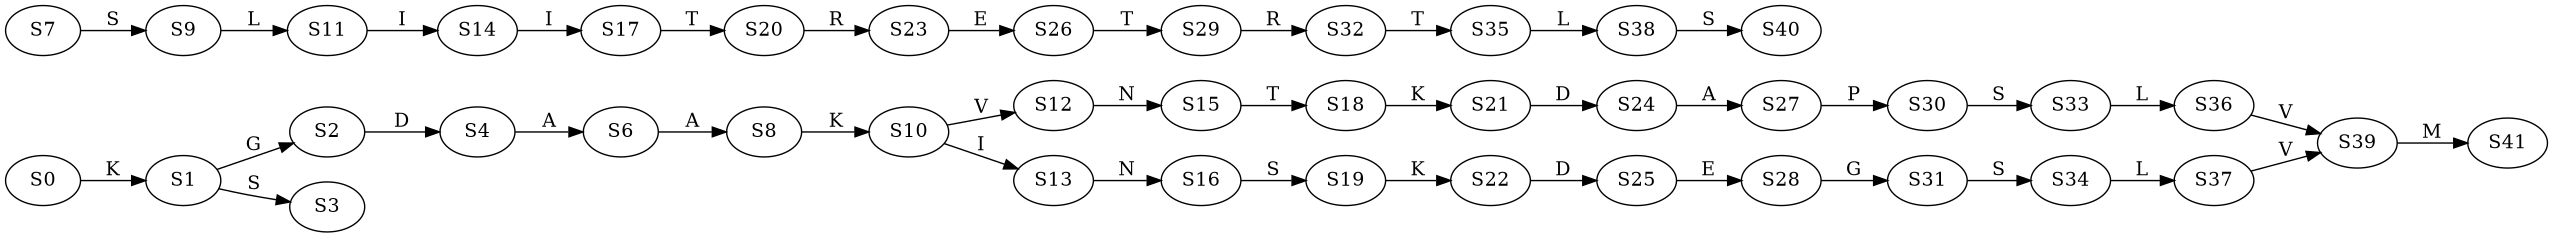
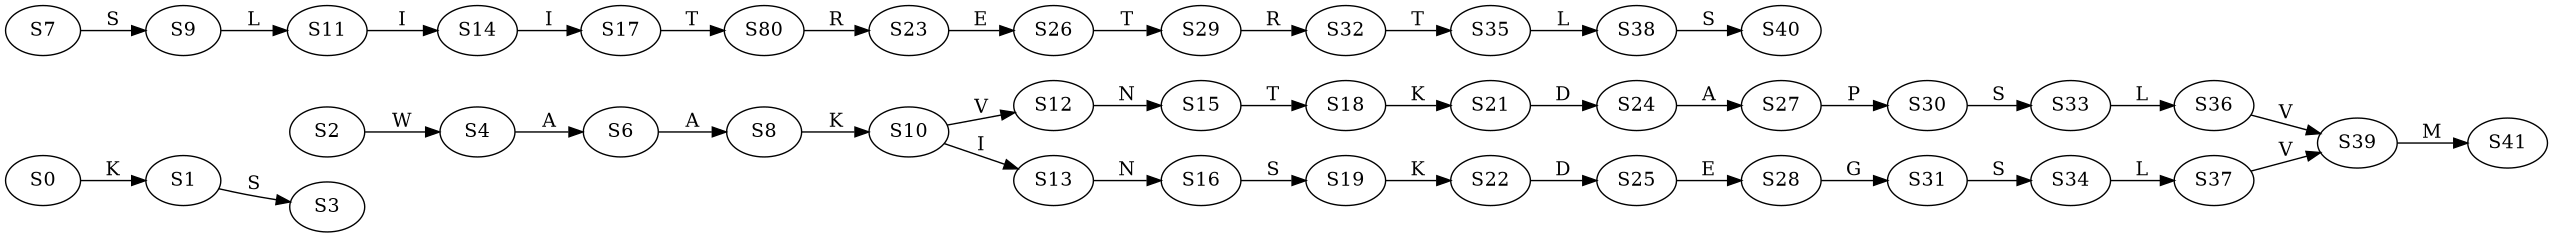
(764, 31) -> (764, 31)
(402, 122) -> (402, 122)
(249, 159) -> none
